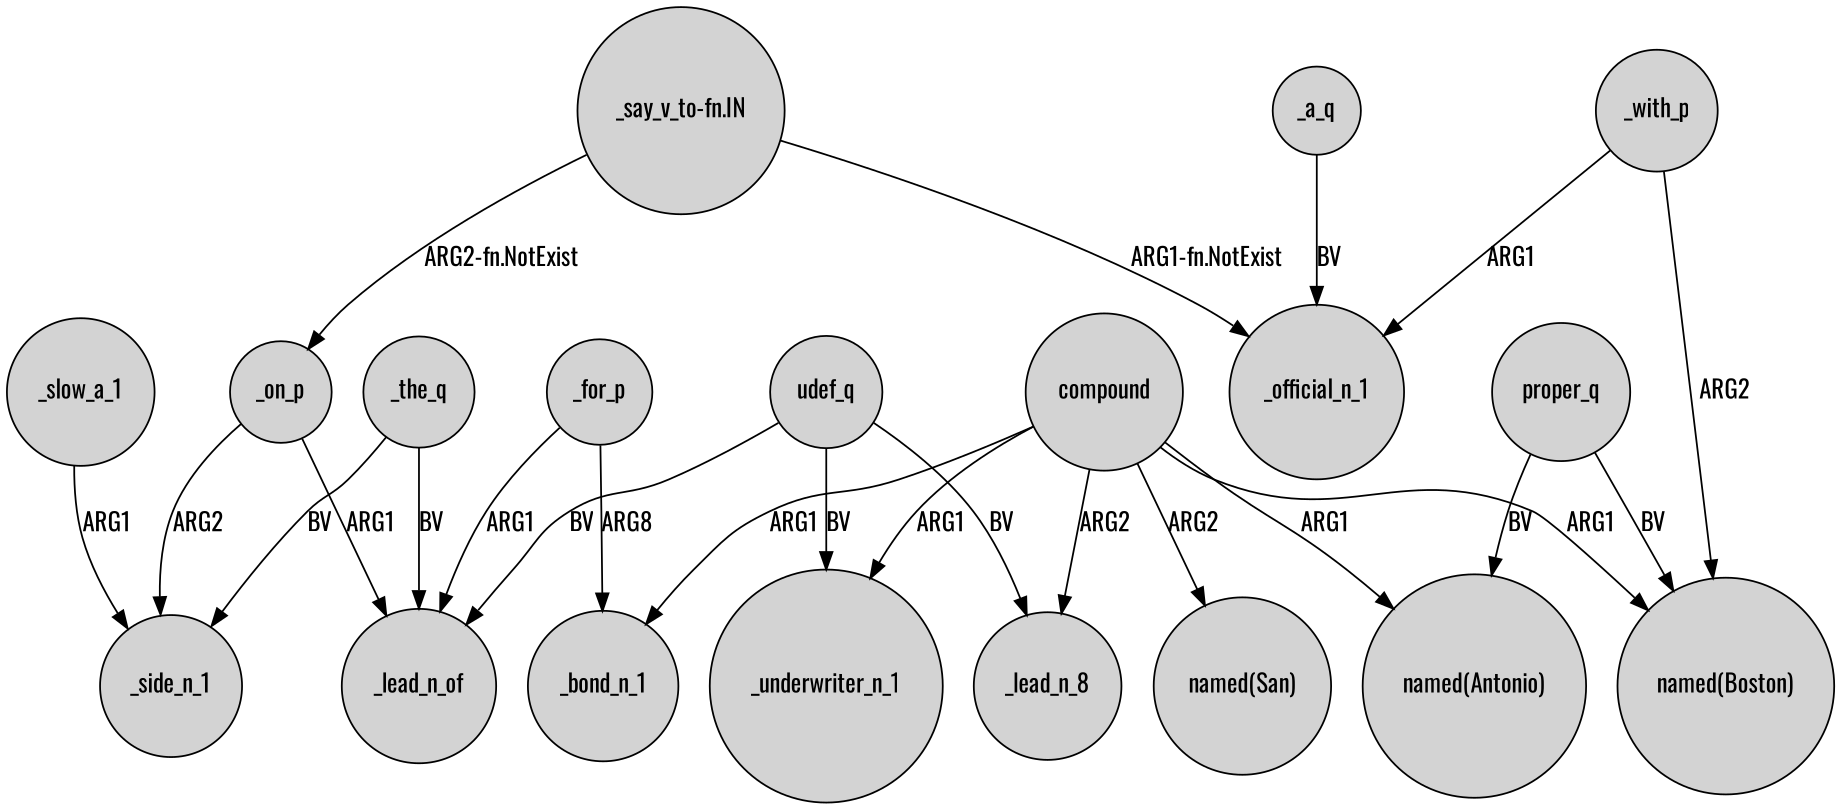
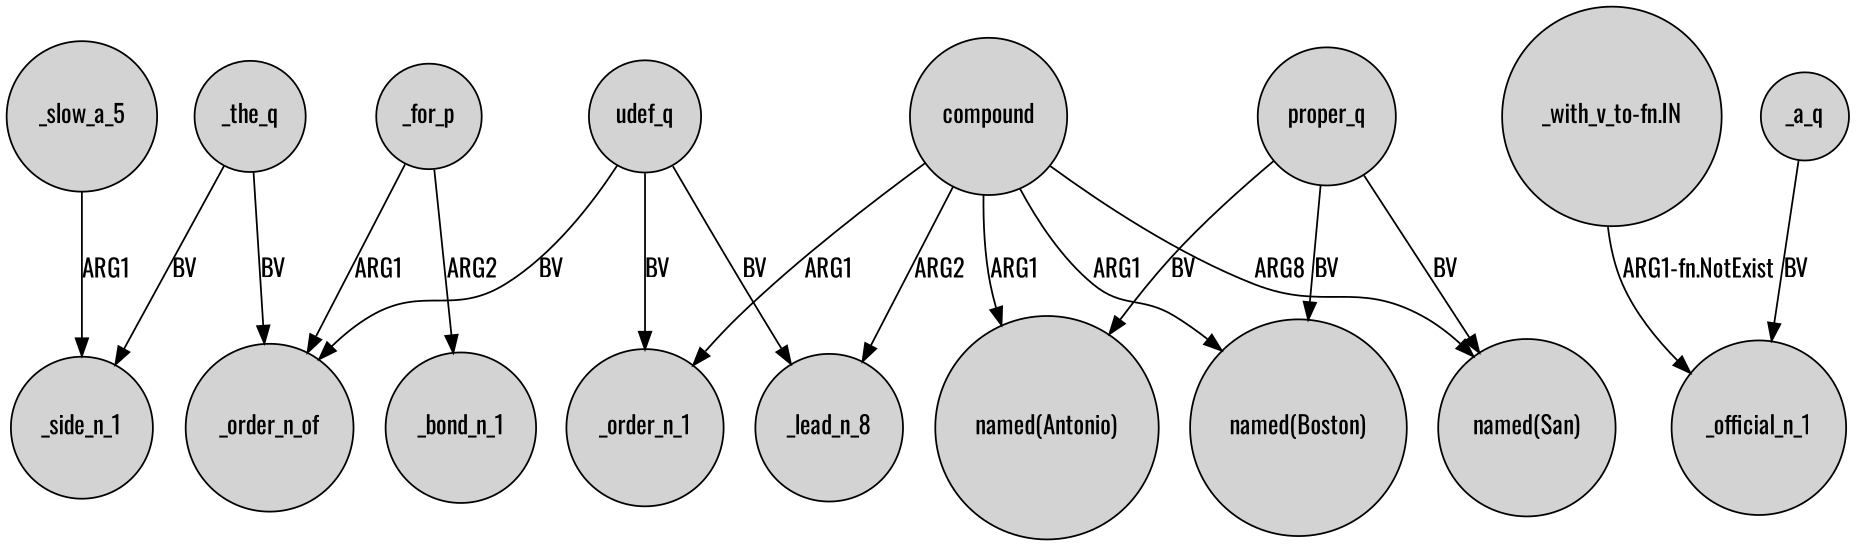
(681, 111) -> (1612, 116)
(1657, 111) -> none
none -> (1417, 257)
(81, 392) -> (82, 116)
(281, 392) -> none
(841, 492) -> none
(627, 525) -> (472, 271)
(1194, 525) -> (1280, 271)
(419, 686) -> (270, 428)
(826, 686) -> (645, 428)
